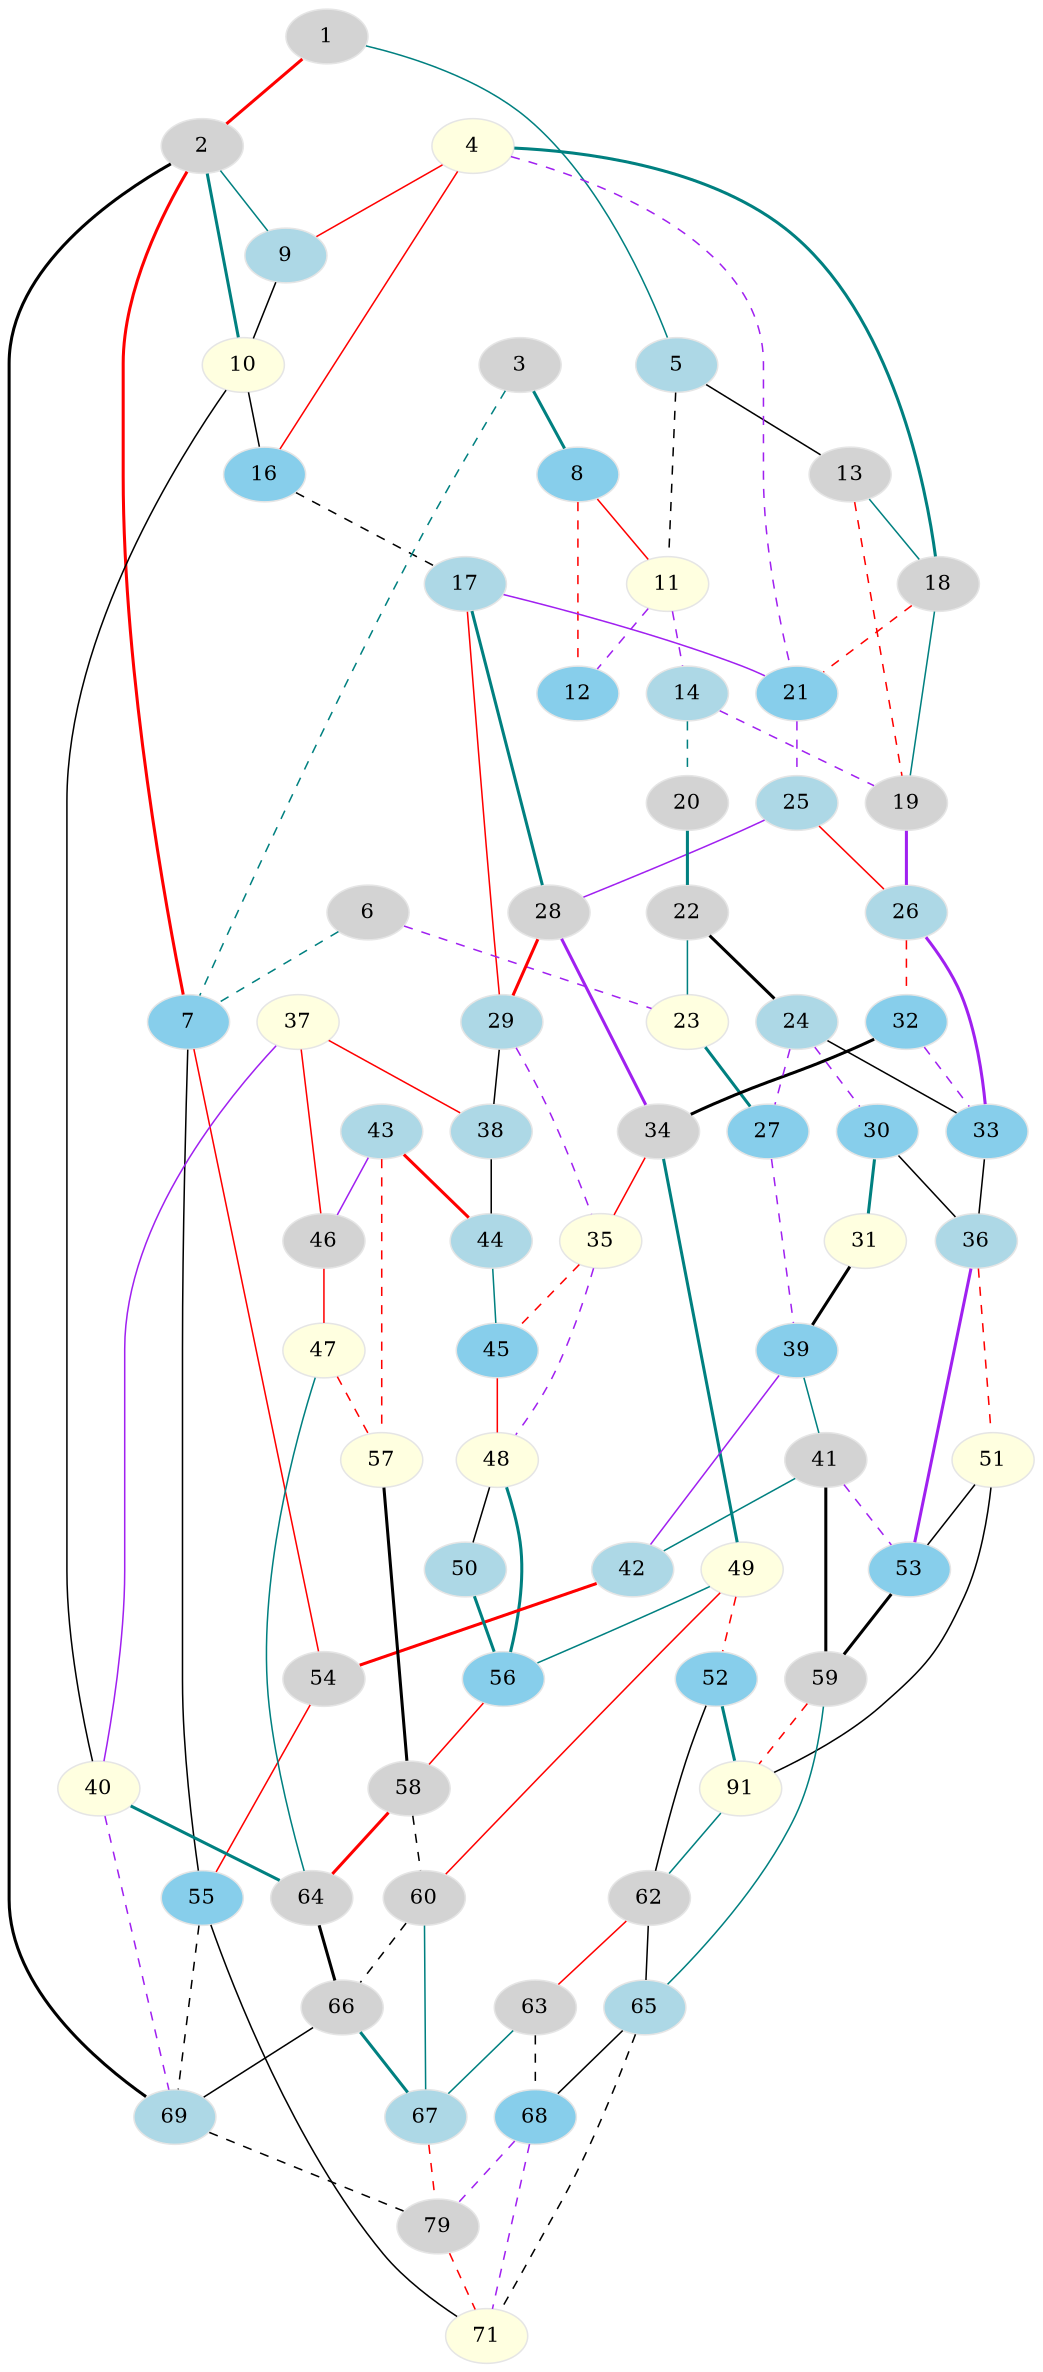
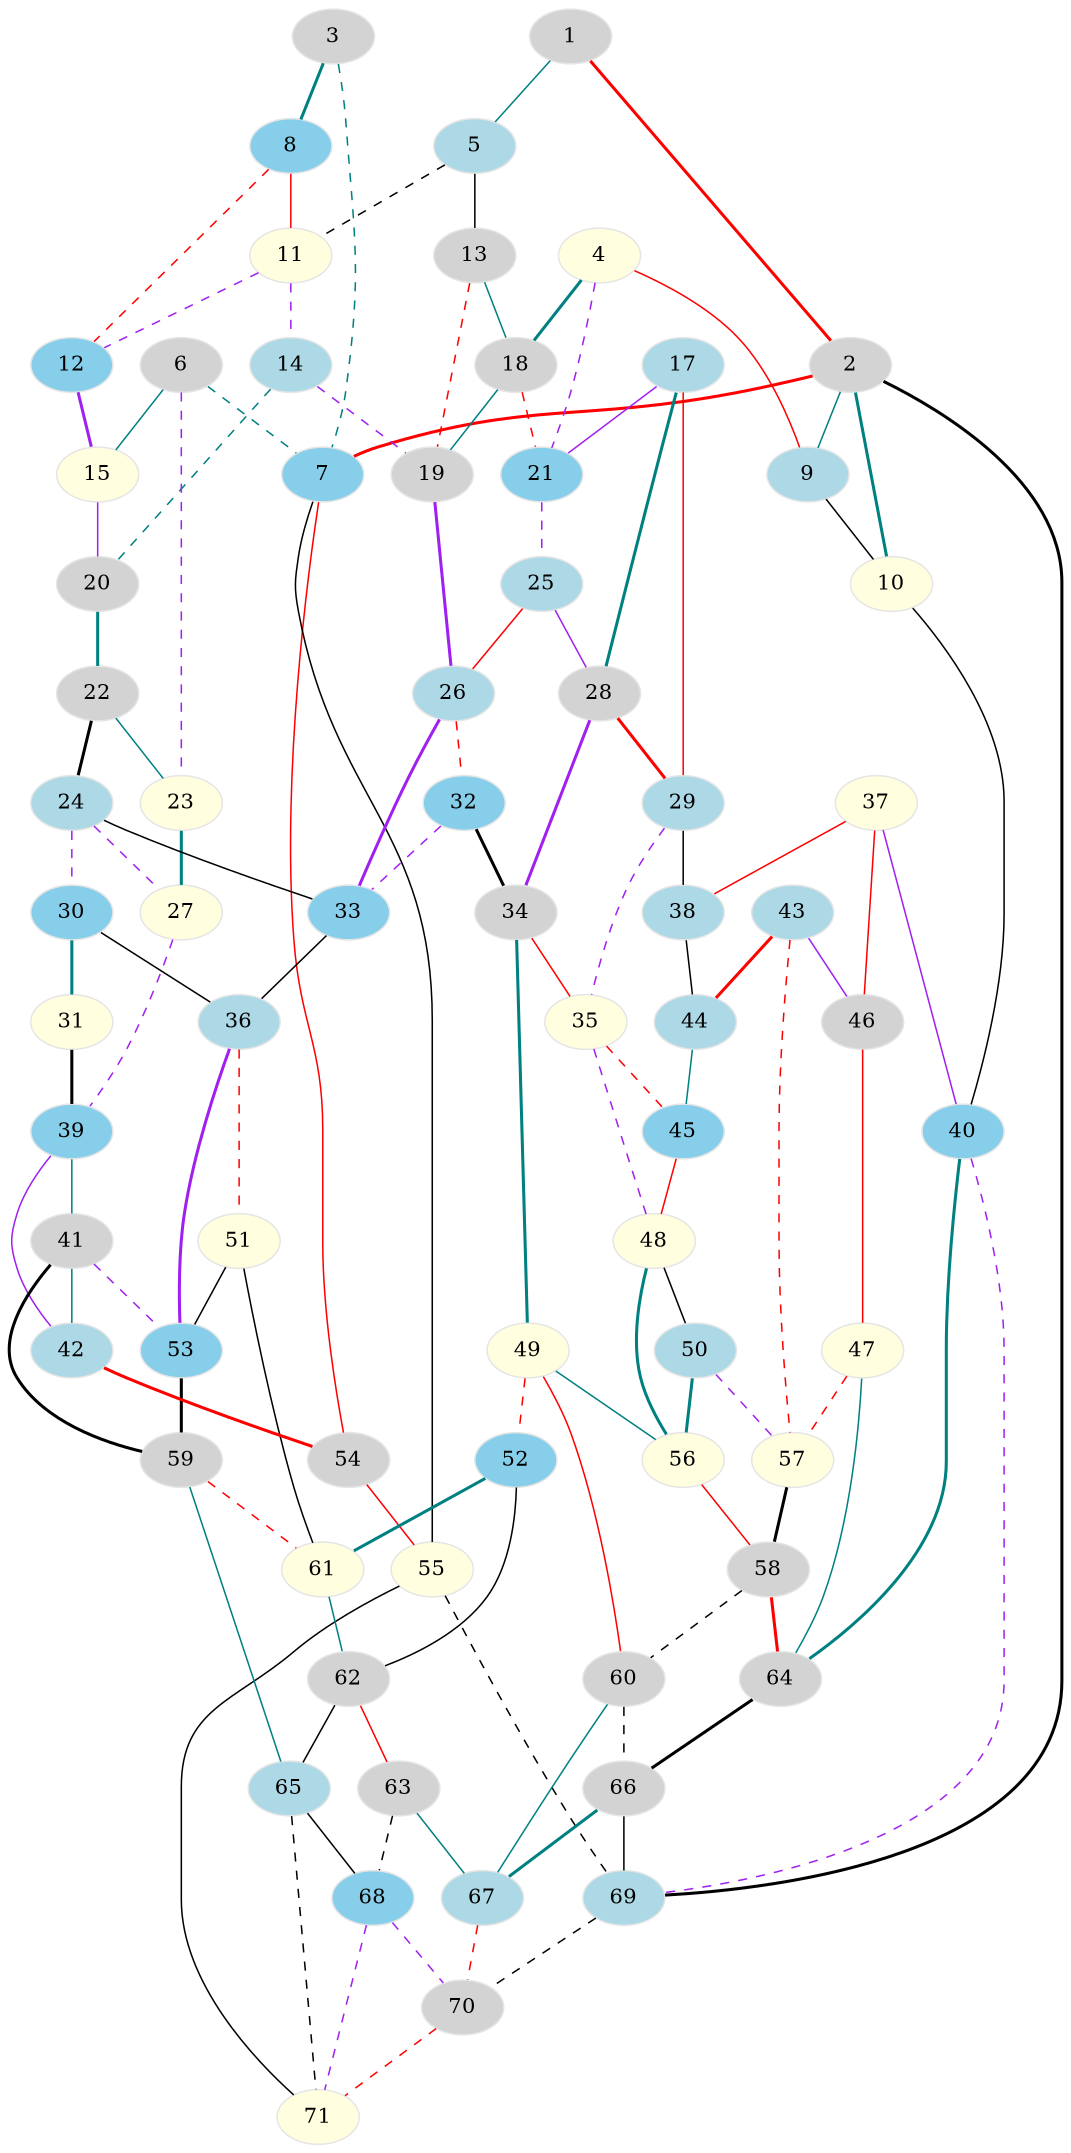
none -> (98, 474)
(265, 474) -> none
(768, 1132) -> (181, 912)
none -> (744, 1405)
(503, 1679) -> (683, 1460)
(99, 1788) -> (963, 1132)
(741, 1788) -> (323, 1570)
(202, 1898) -> (432, 1570)
(438, 2226) -> (463, 2008)
